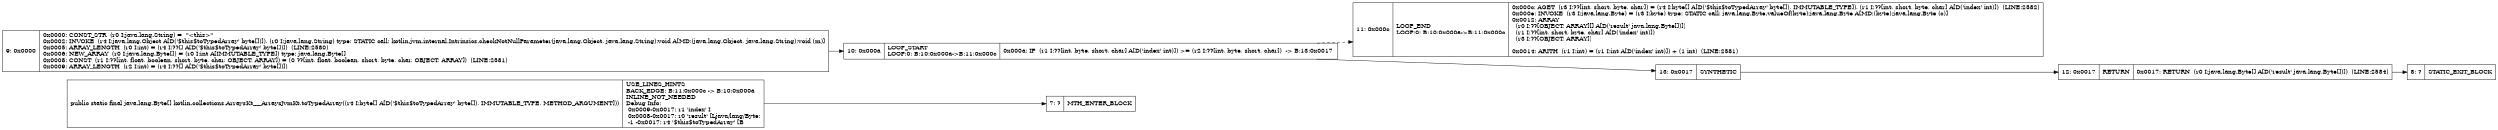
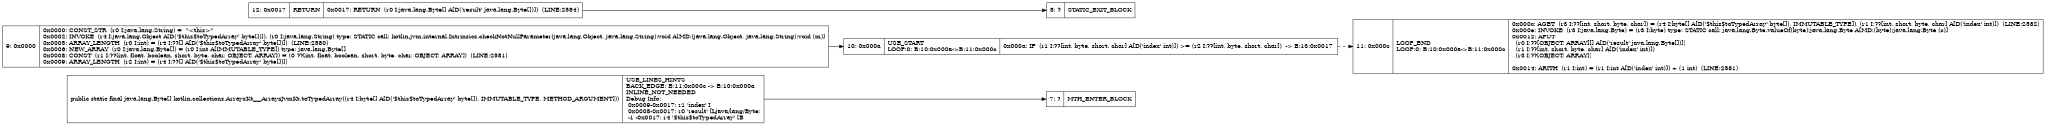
(1538, 20) -> (1536, 37)
(908, 48) -> (906, 43)
(1698, 72) -> none
